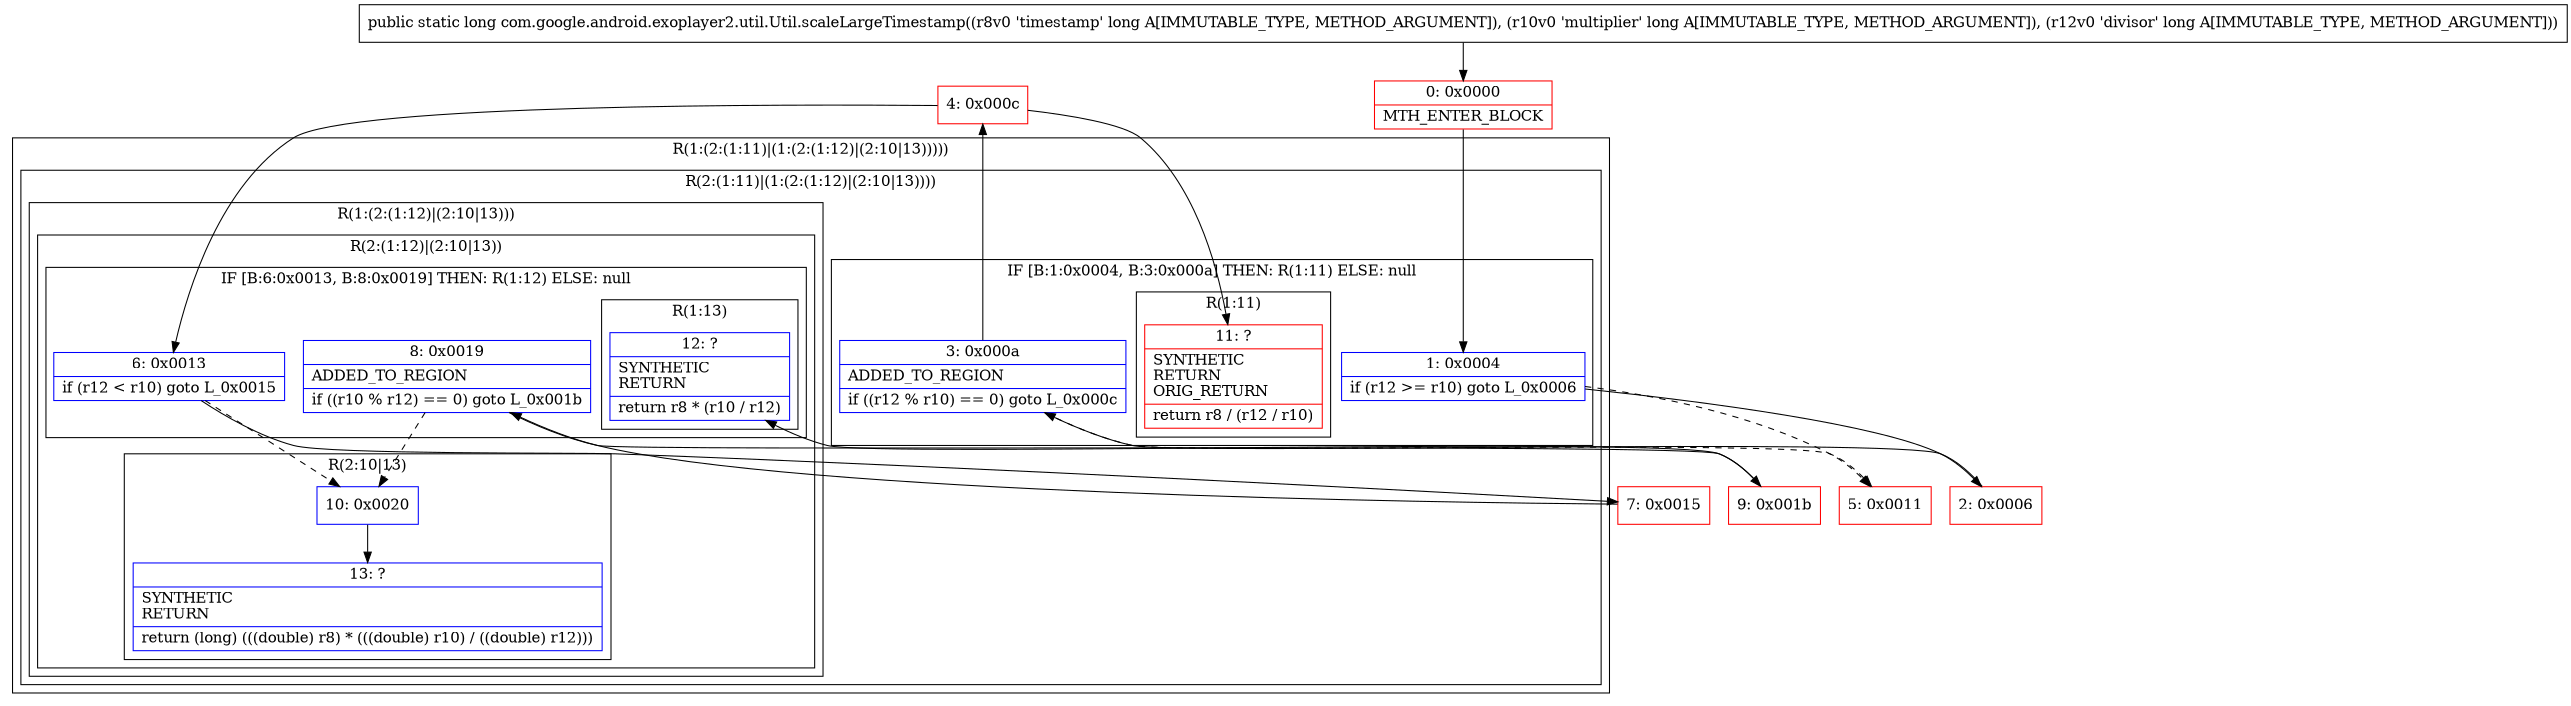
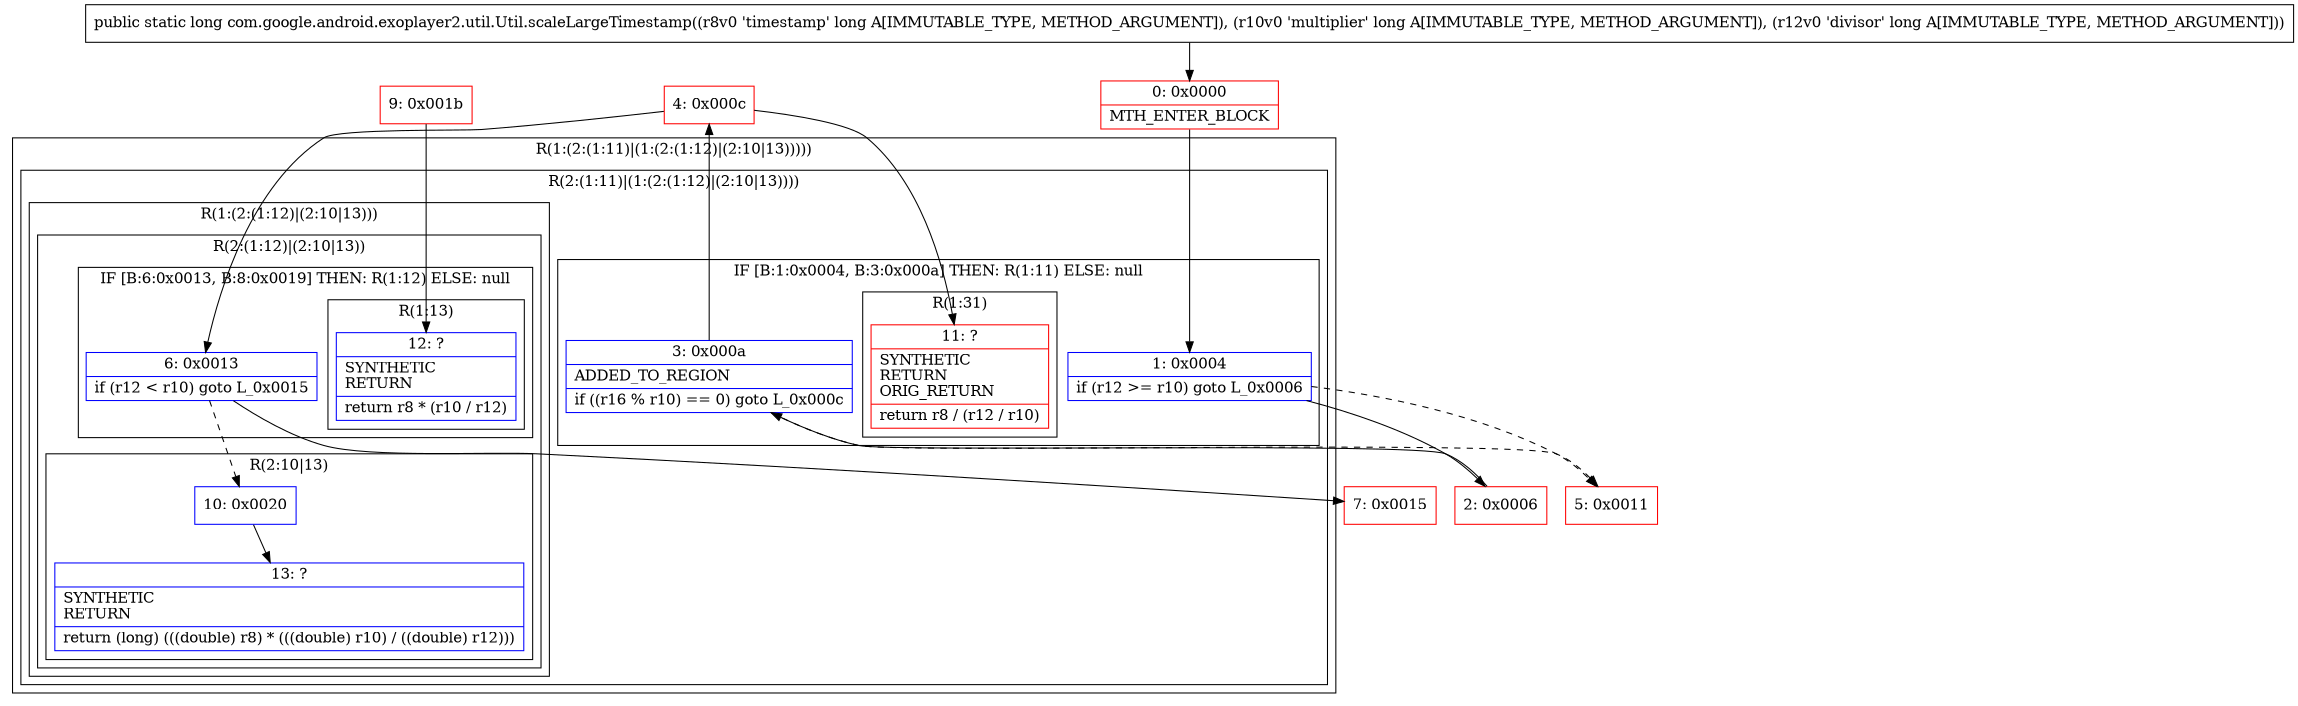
(1233, 304) -> (960, 304)
(447, 377) -> none
(983, 400) -> (709, 400)
